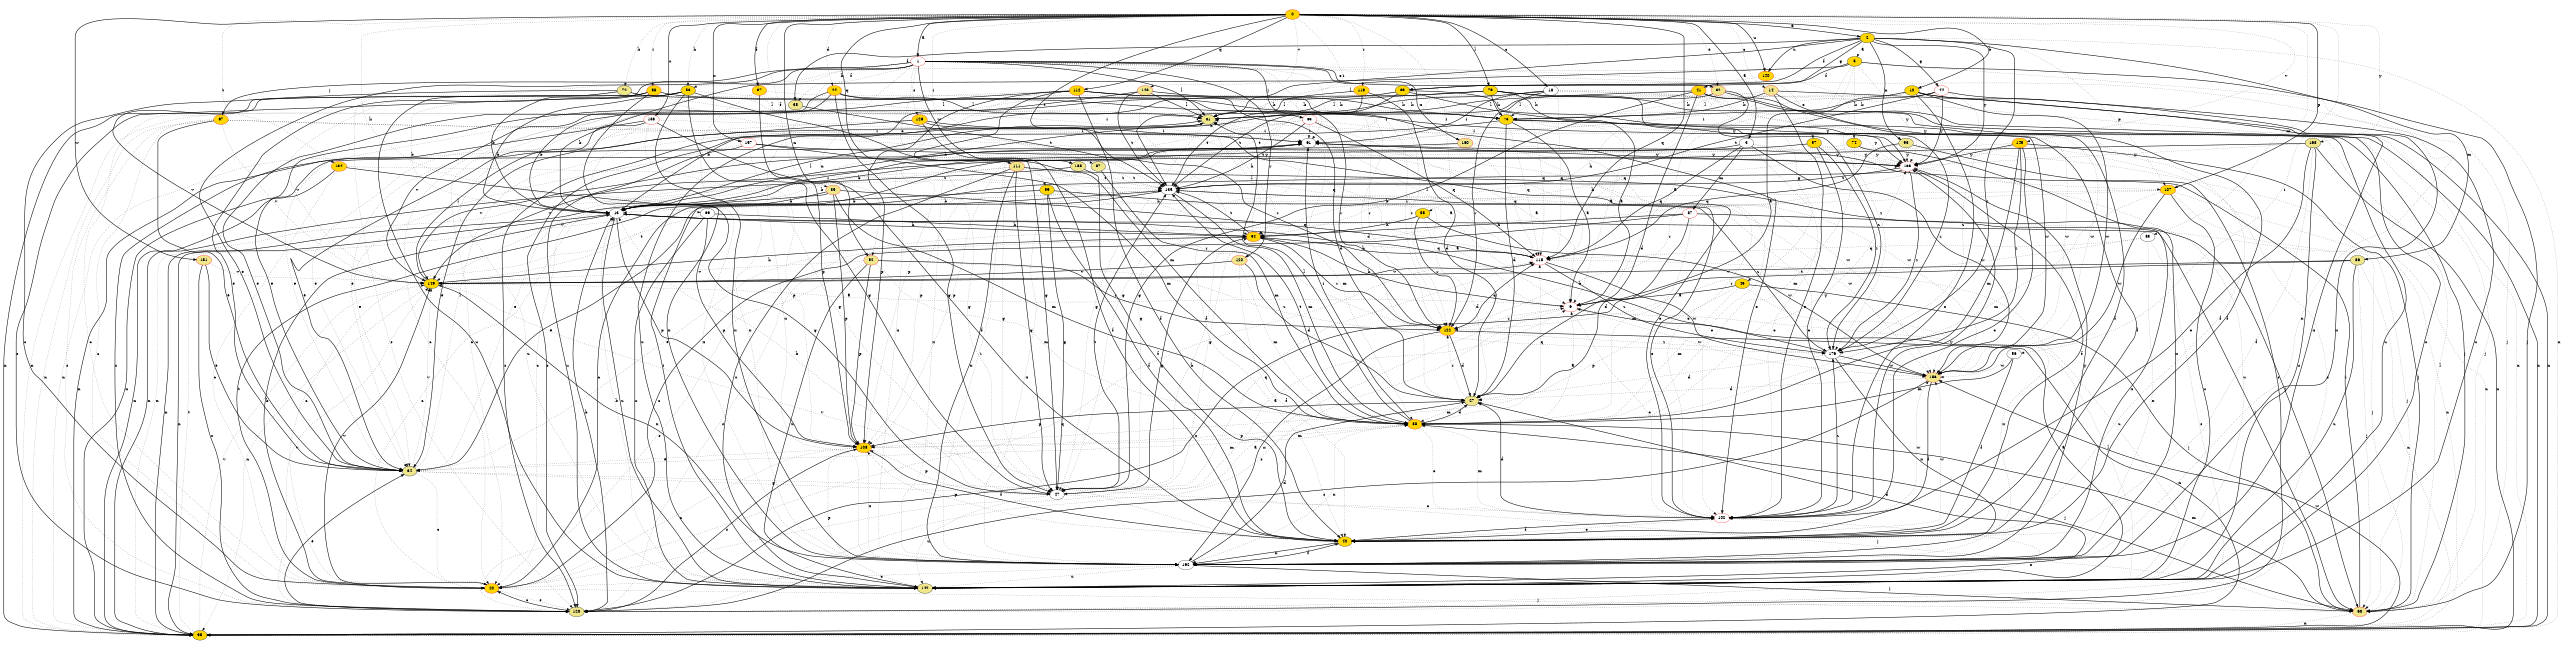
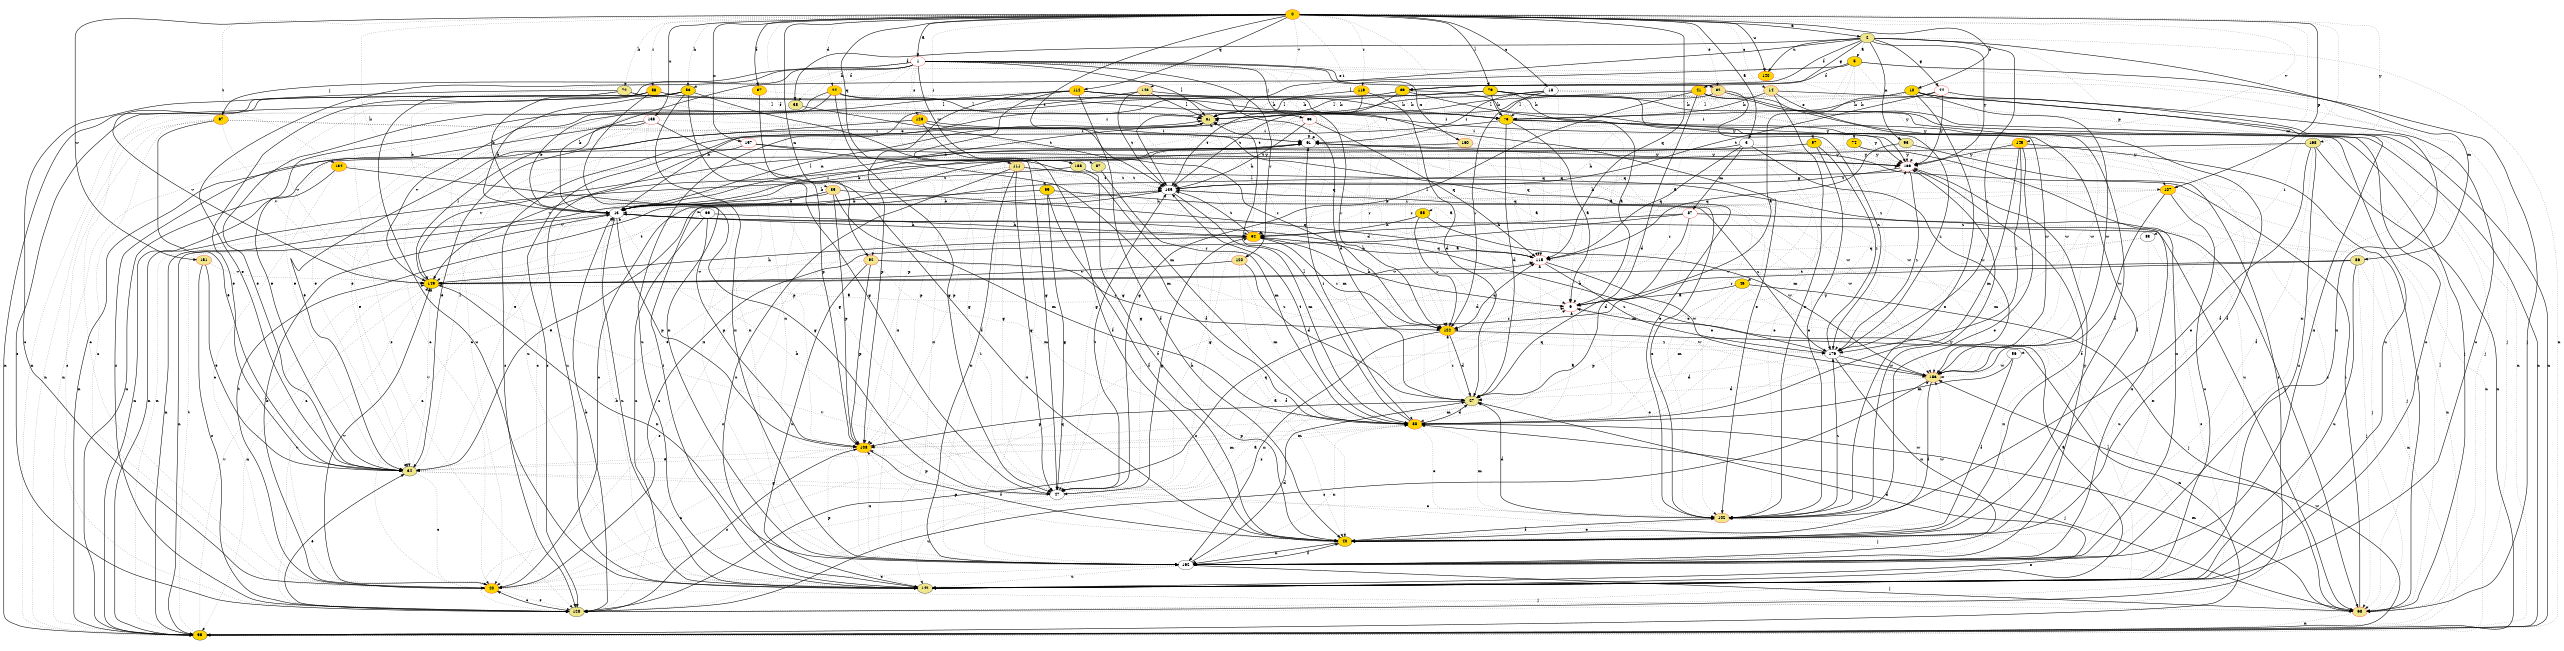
(1867, 38) -> (1867, 38)
(1722, 518) -> (1722, 518)
